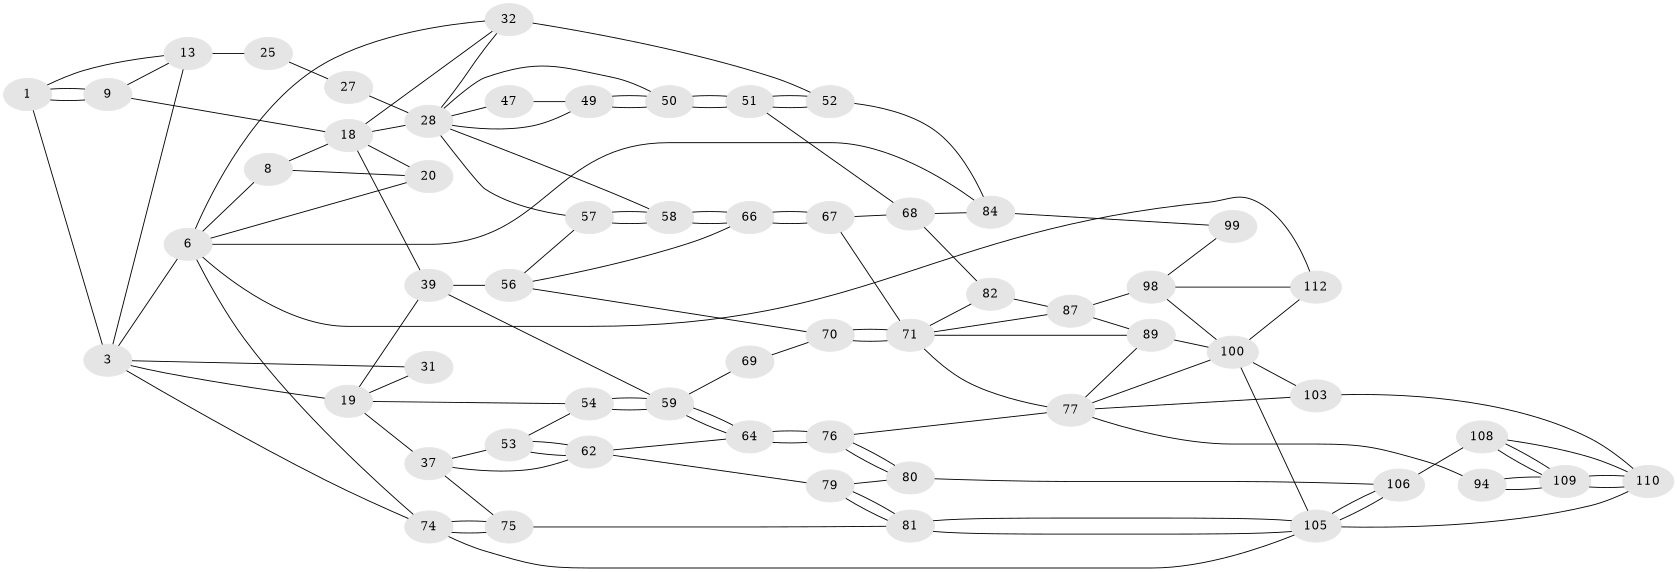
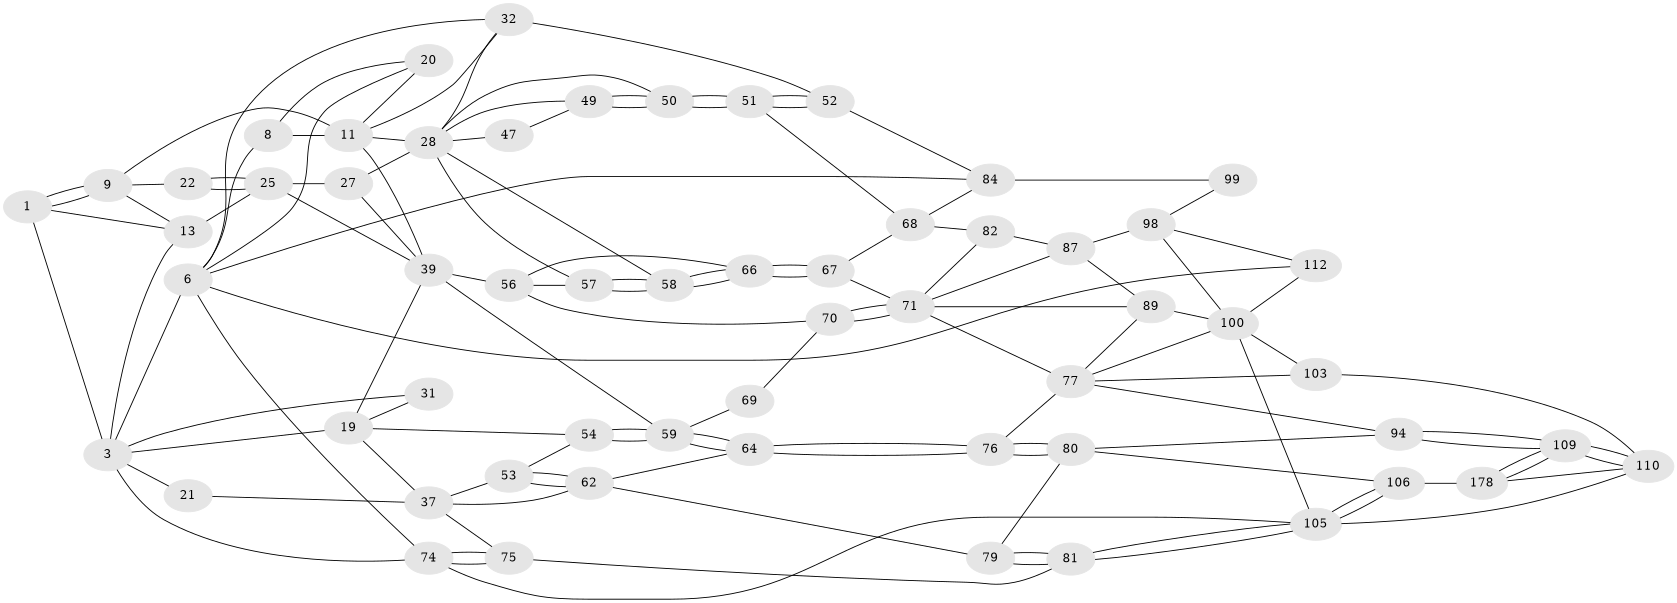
(349, 136) -> (349, 136)
none -> (188, 184)
none -> (346, 225)
none -> (389, 227)
(1482, 437) -> (1482, 483)
none -> (1235, 442)
none -> (188, 496)
